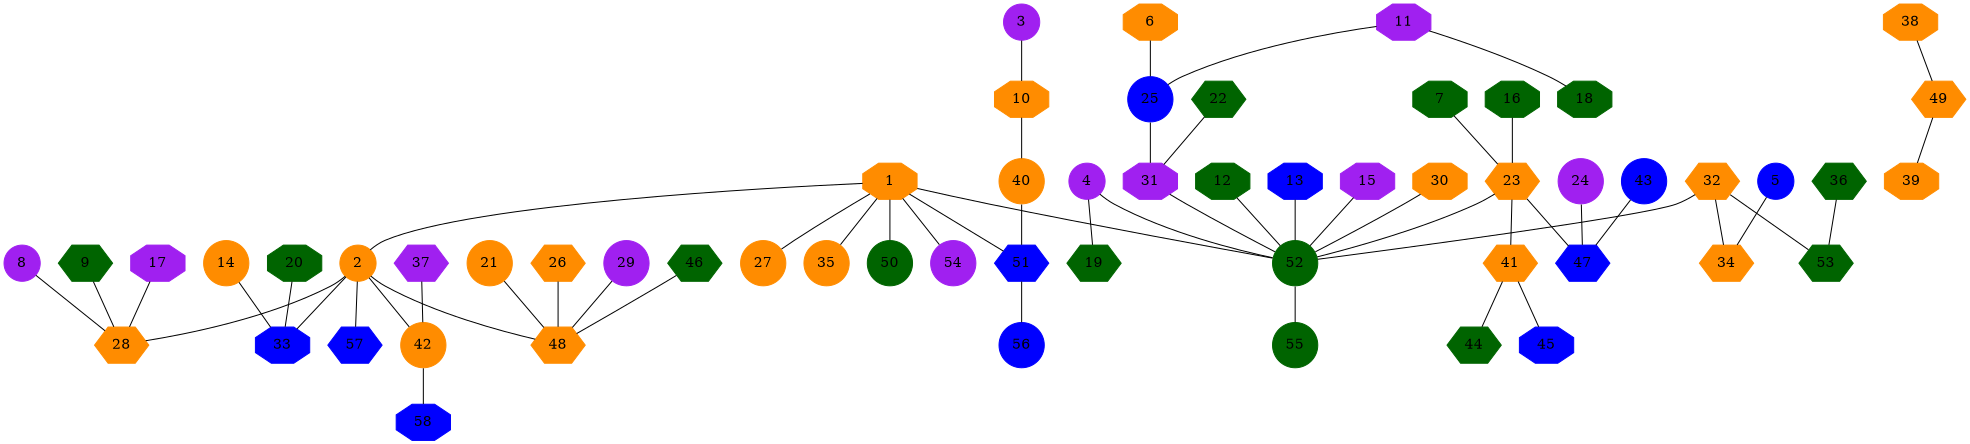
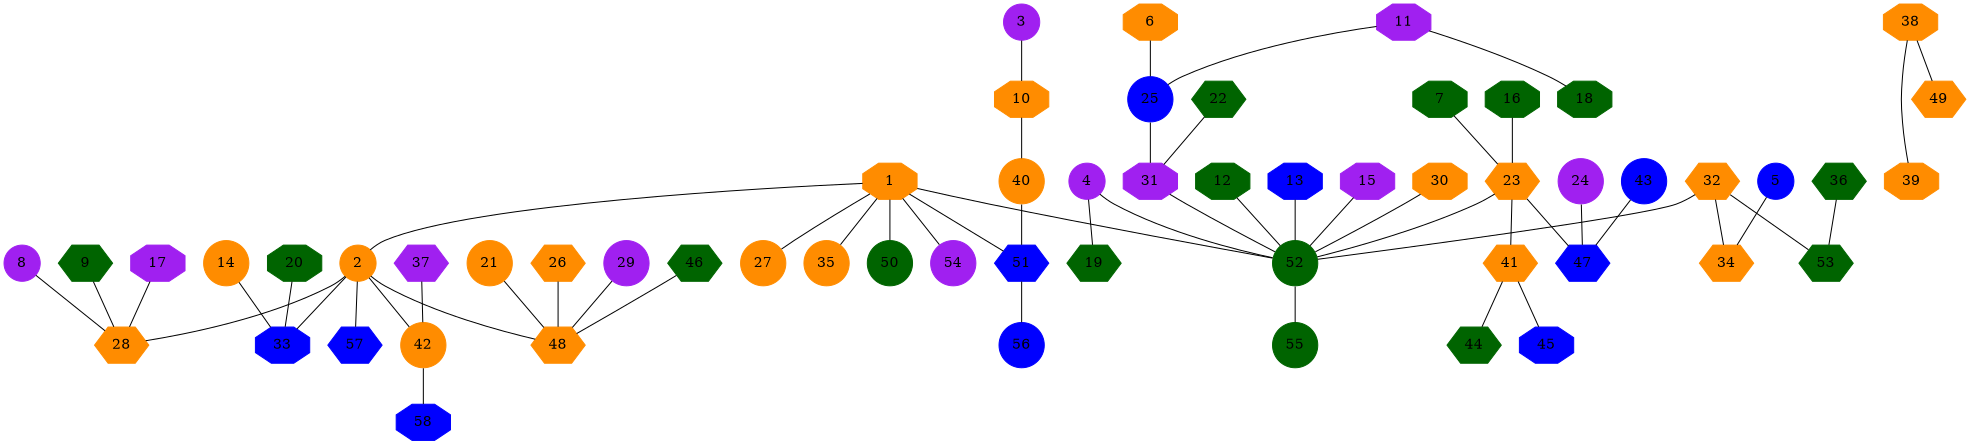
(1925, 140) -> (1901, 102)
